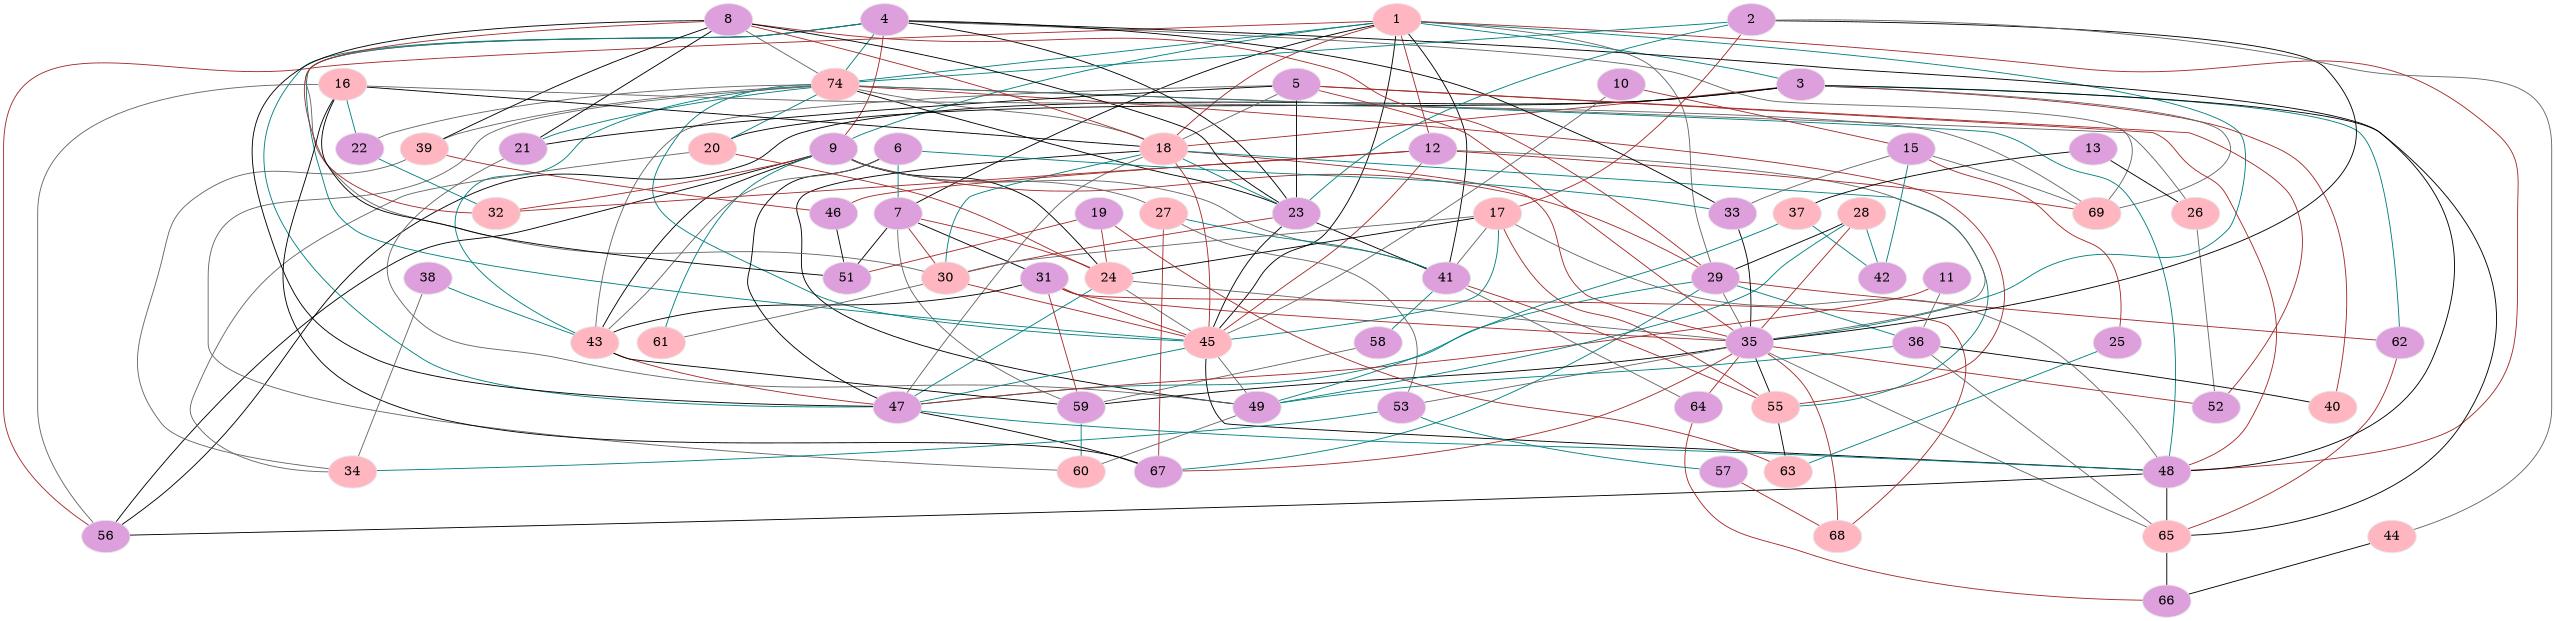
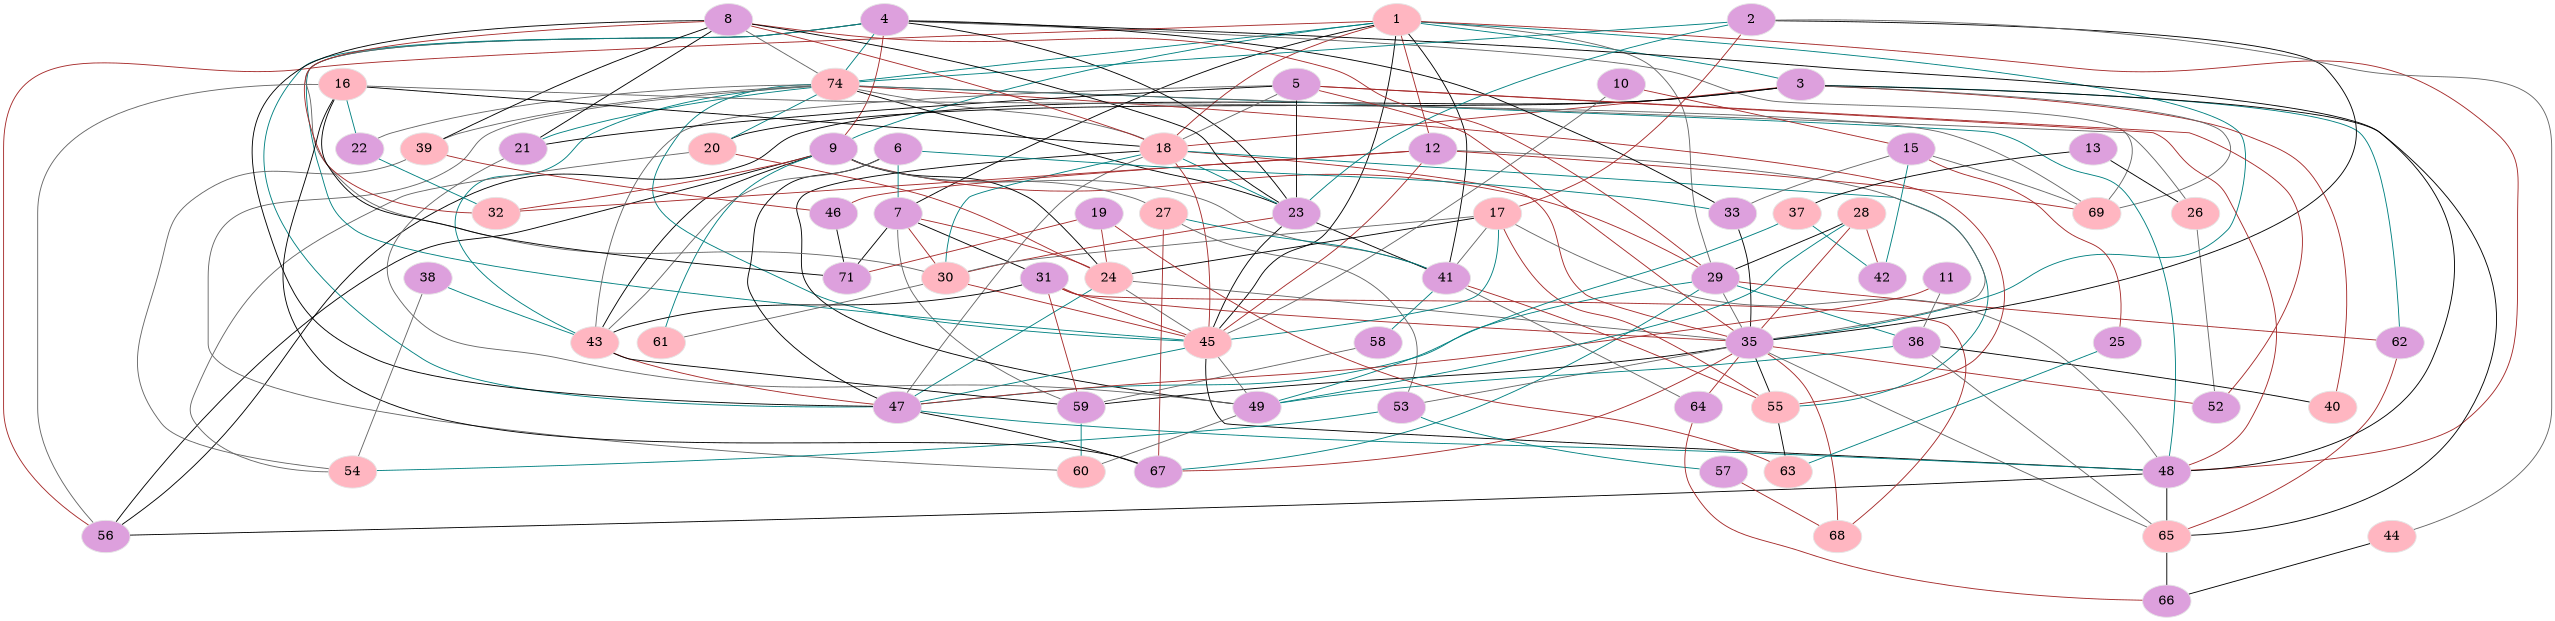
(1872, 246) -> (1872, 246)
(847, 278) -> (847, 278)
(353, 472) -> (353, 472)
